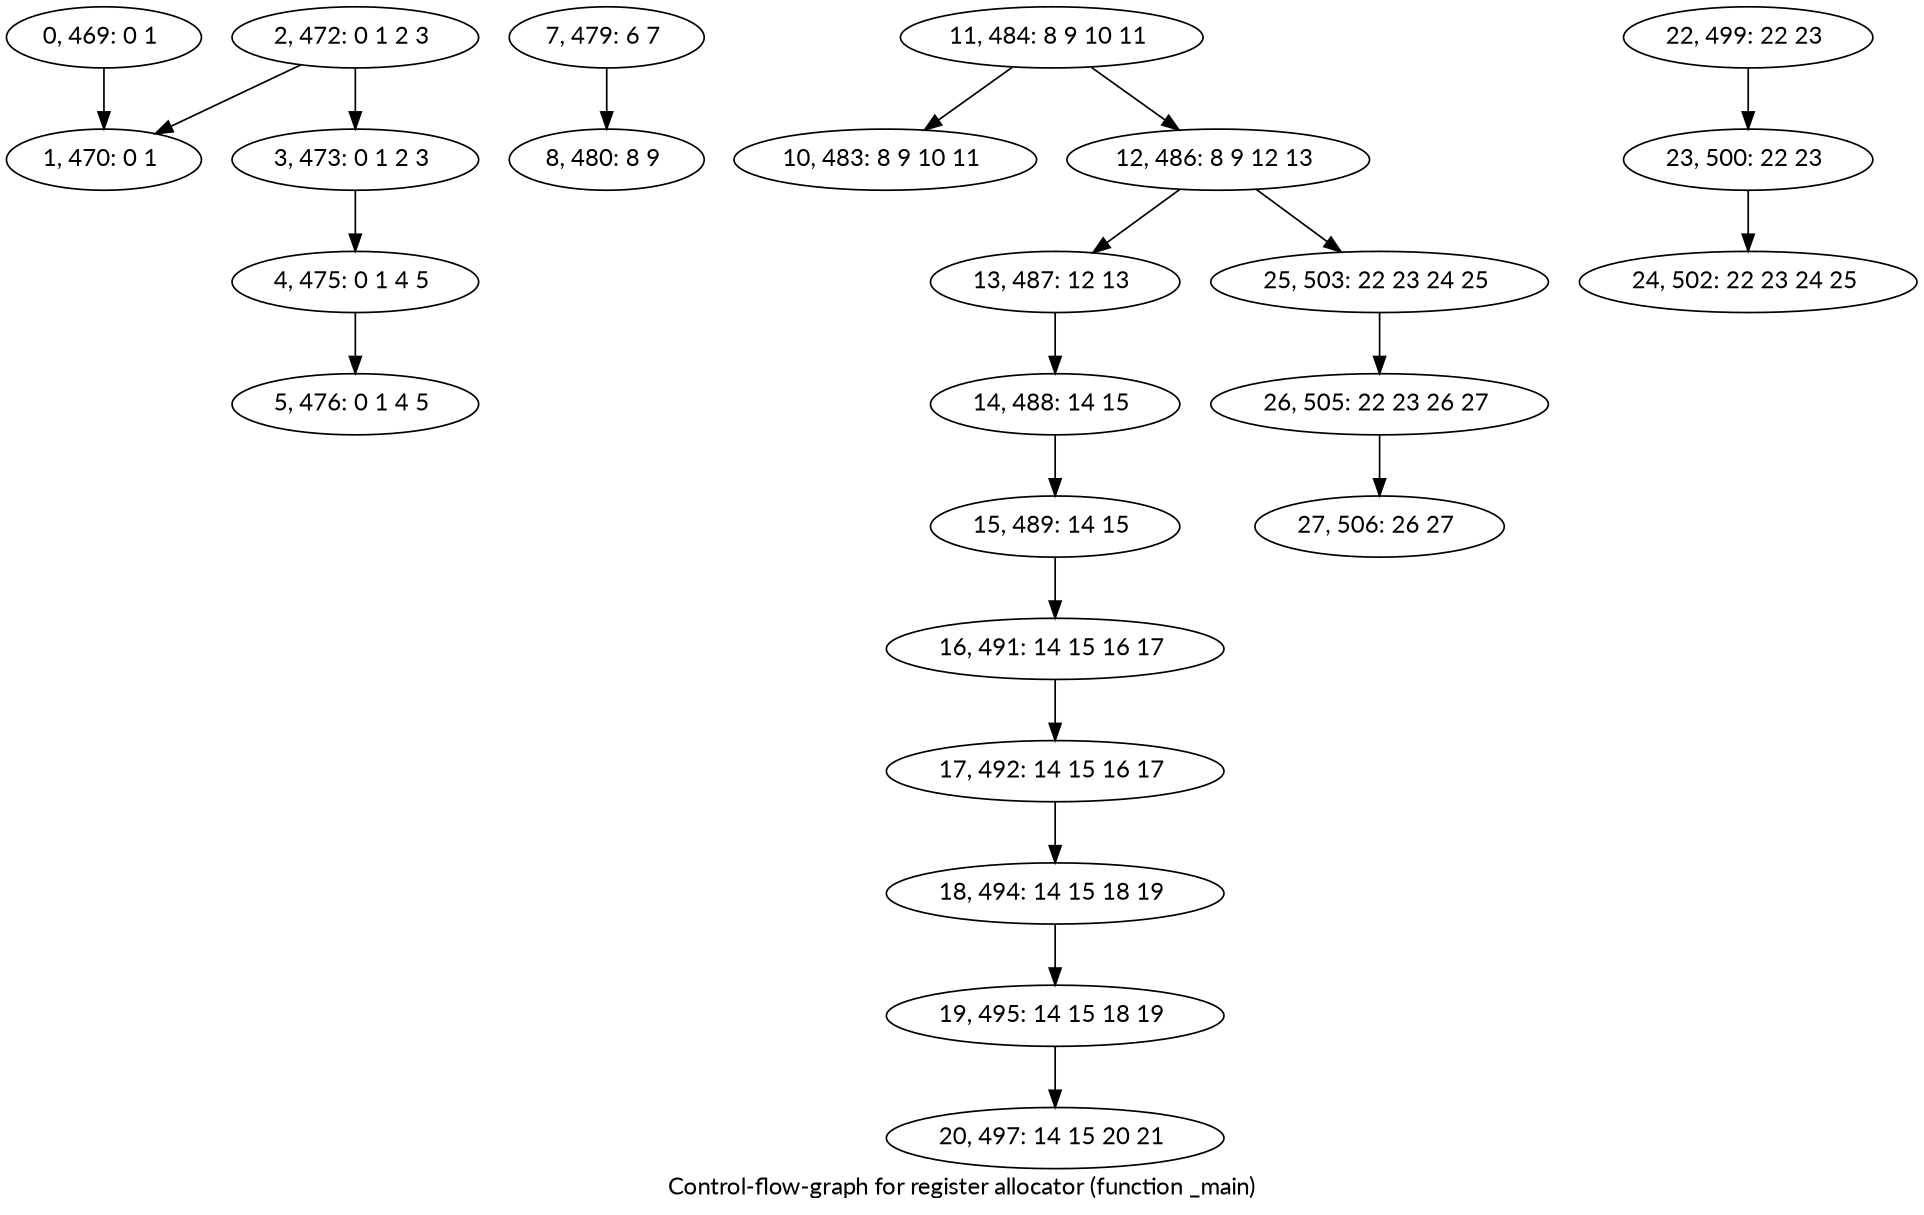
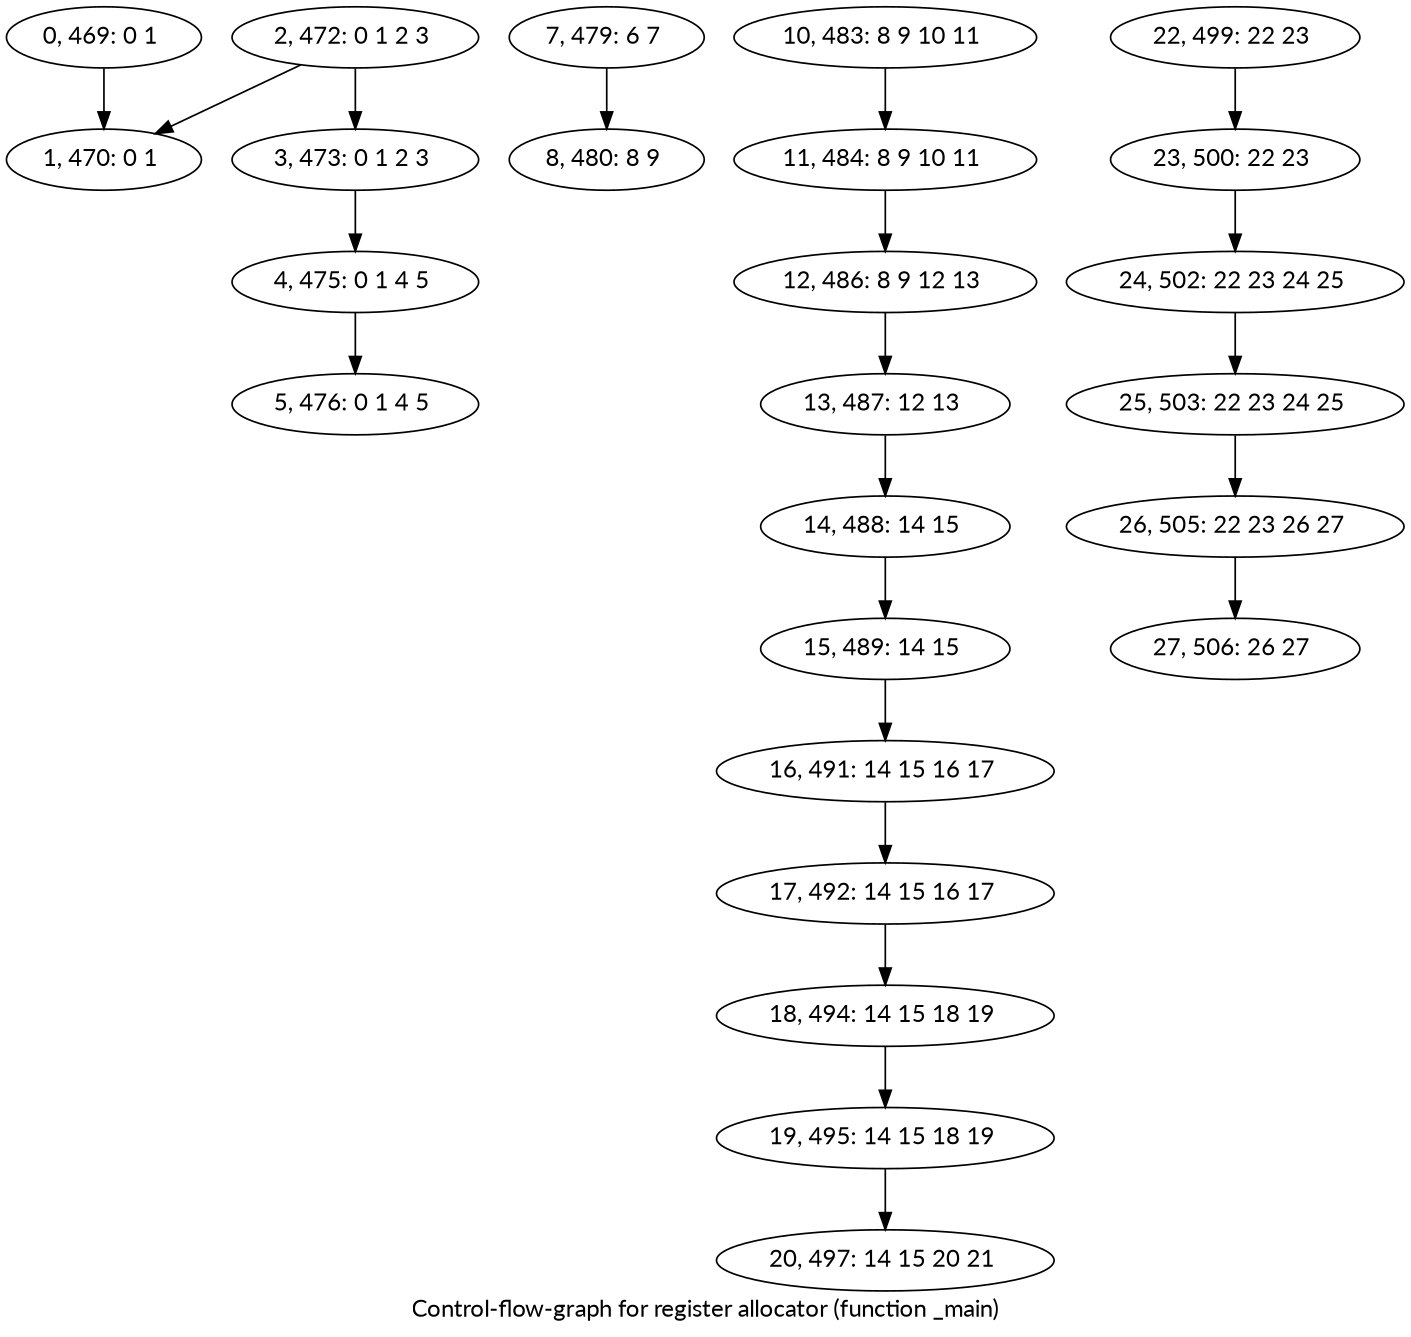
(976, 94) -> (885, 90)
(1292, 216) -> (1235, 335)
